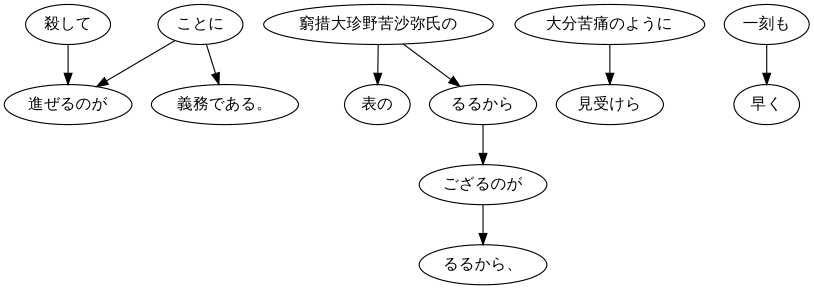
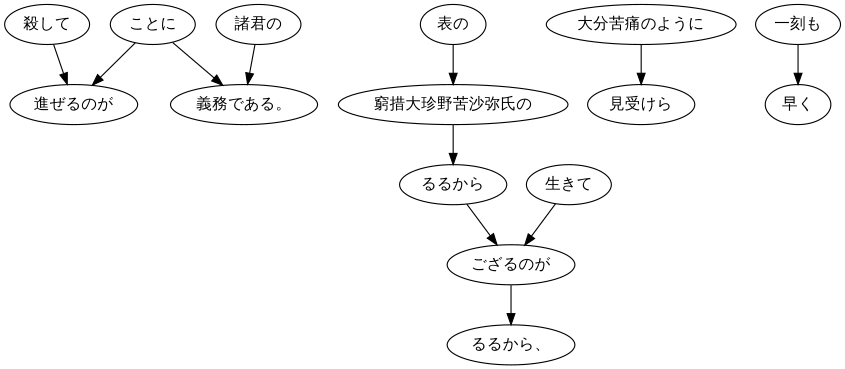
none -> (258, 24)
(378, 59) -> (453, 59)
none -> (569, 185)
